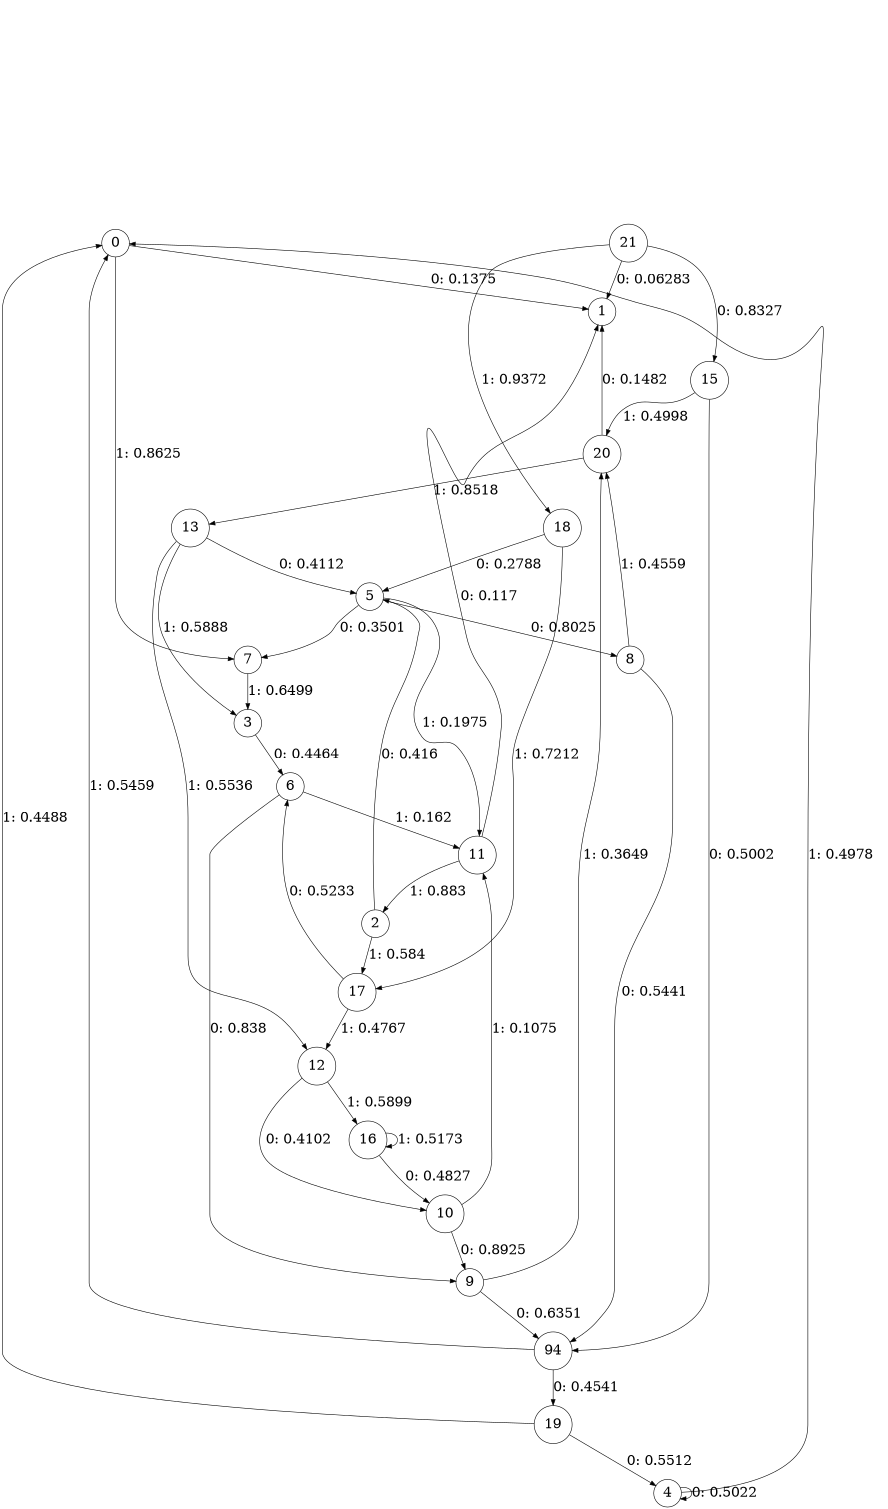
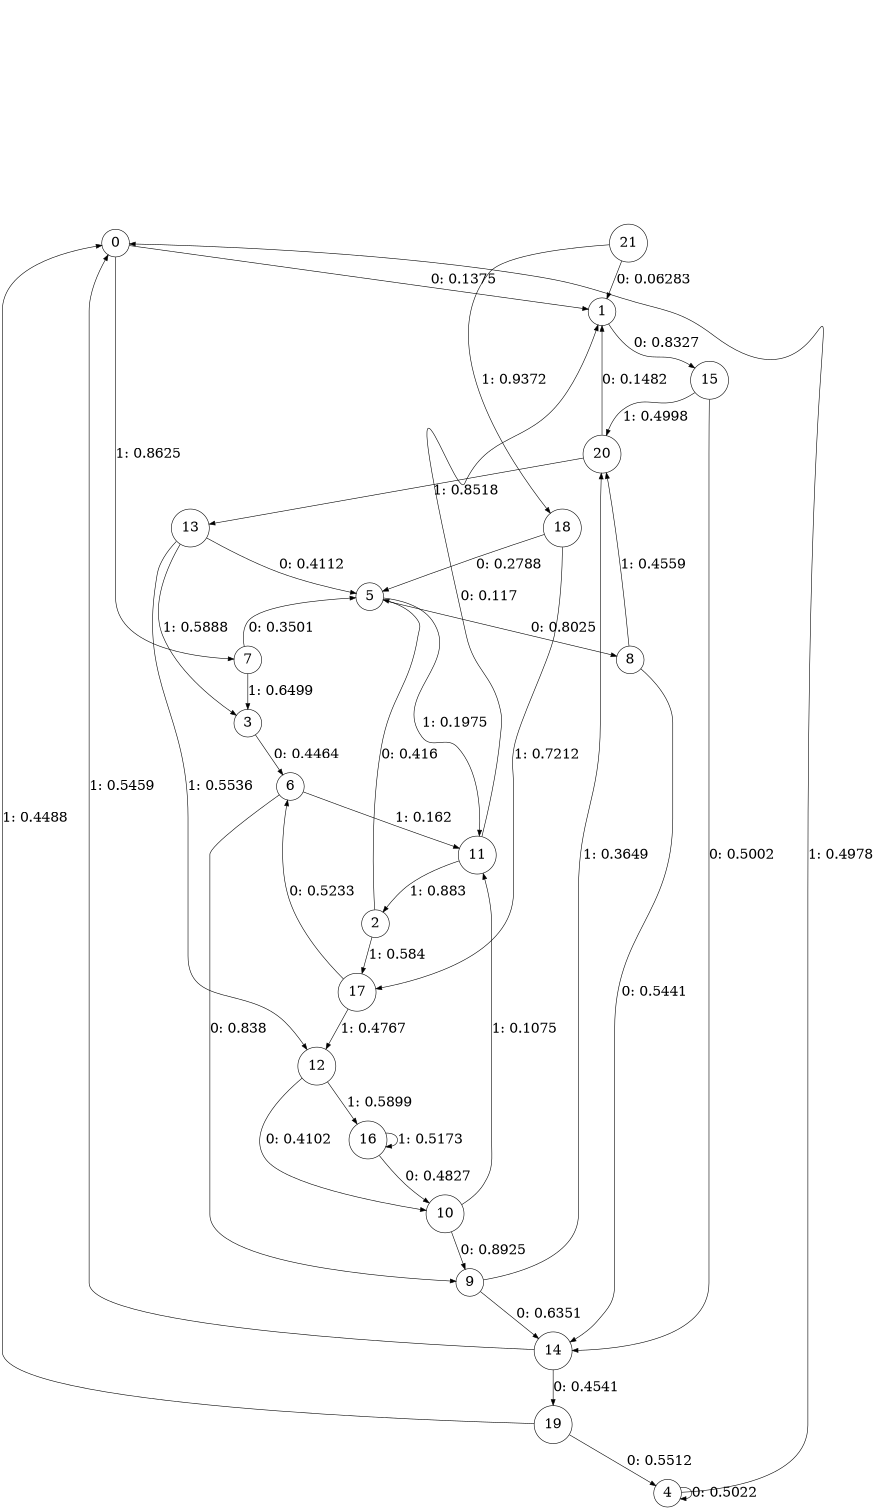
(708, 283) -> (644, 355)
(318, 640) -> (284, 606)
(553, 1351) -> (553, 1351)
